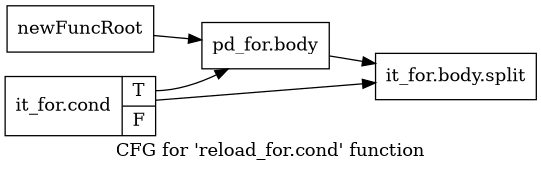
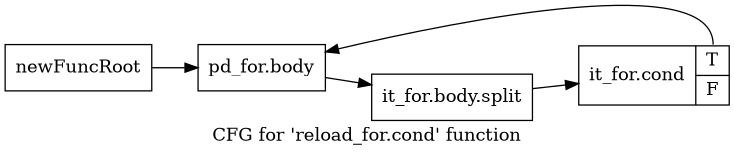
(259, 92) -> (549, 87)
